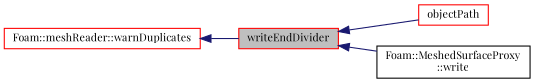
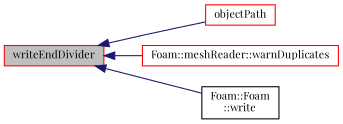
(225, 39) -> (128, 56)
(453, 62) -> (240, 103)
